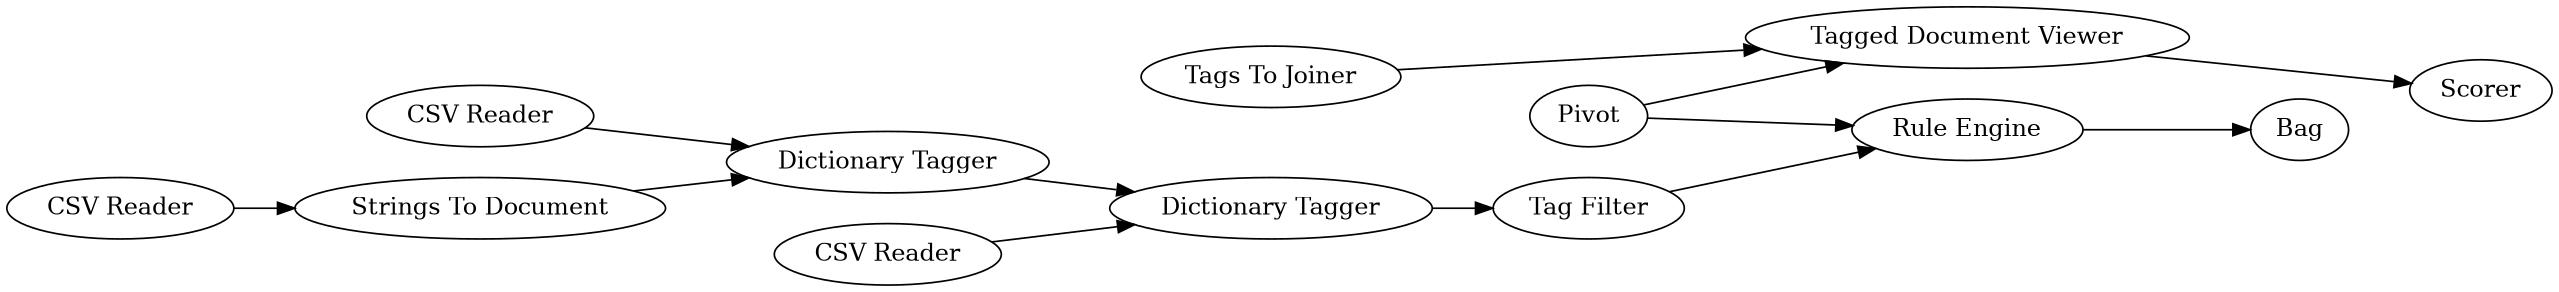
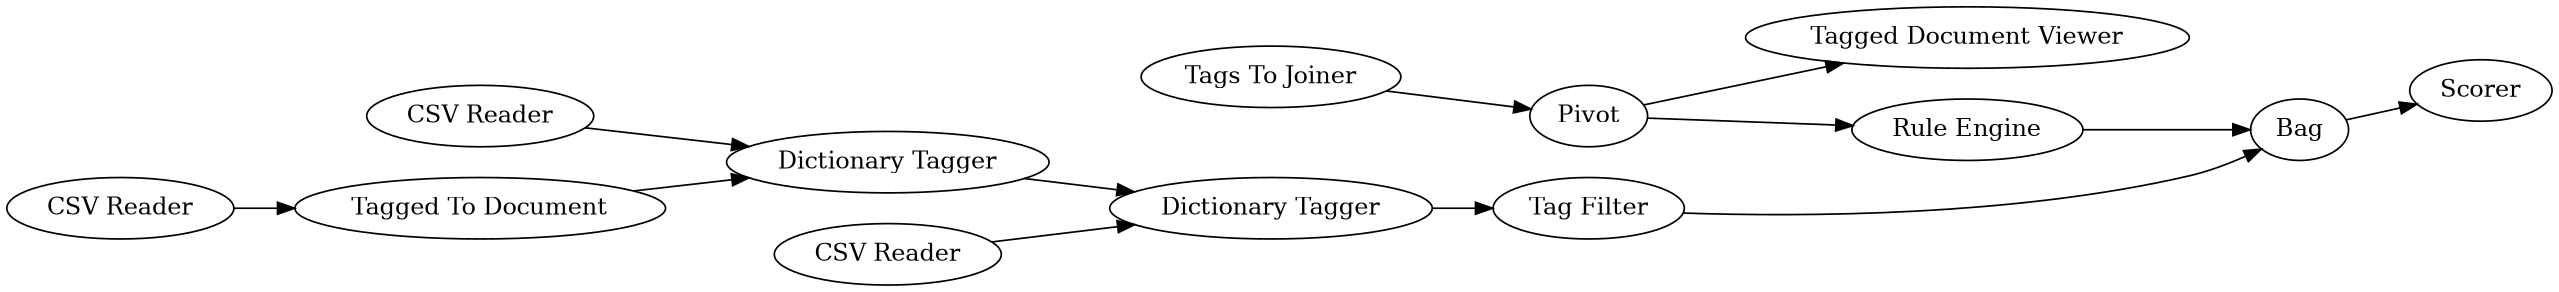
(1571, 60) -> (1450, 99)
(2270, 69) -> (2373, 114)
(1764, 172) -> (1967, 208)
(480, 208) -> (480, 208)
